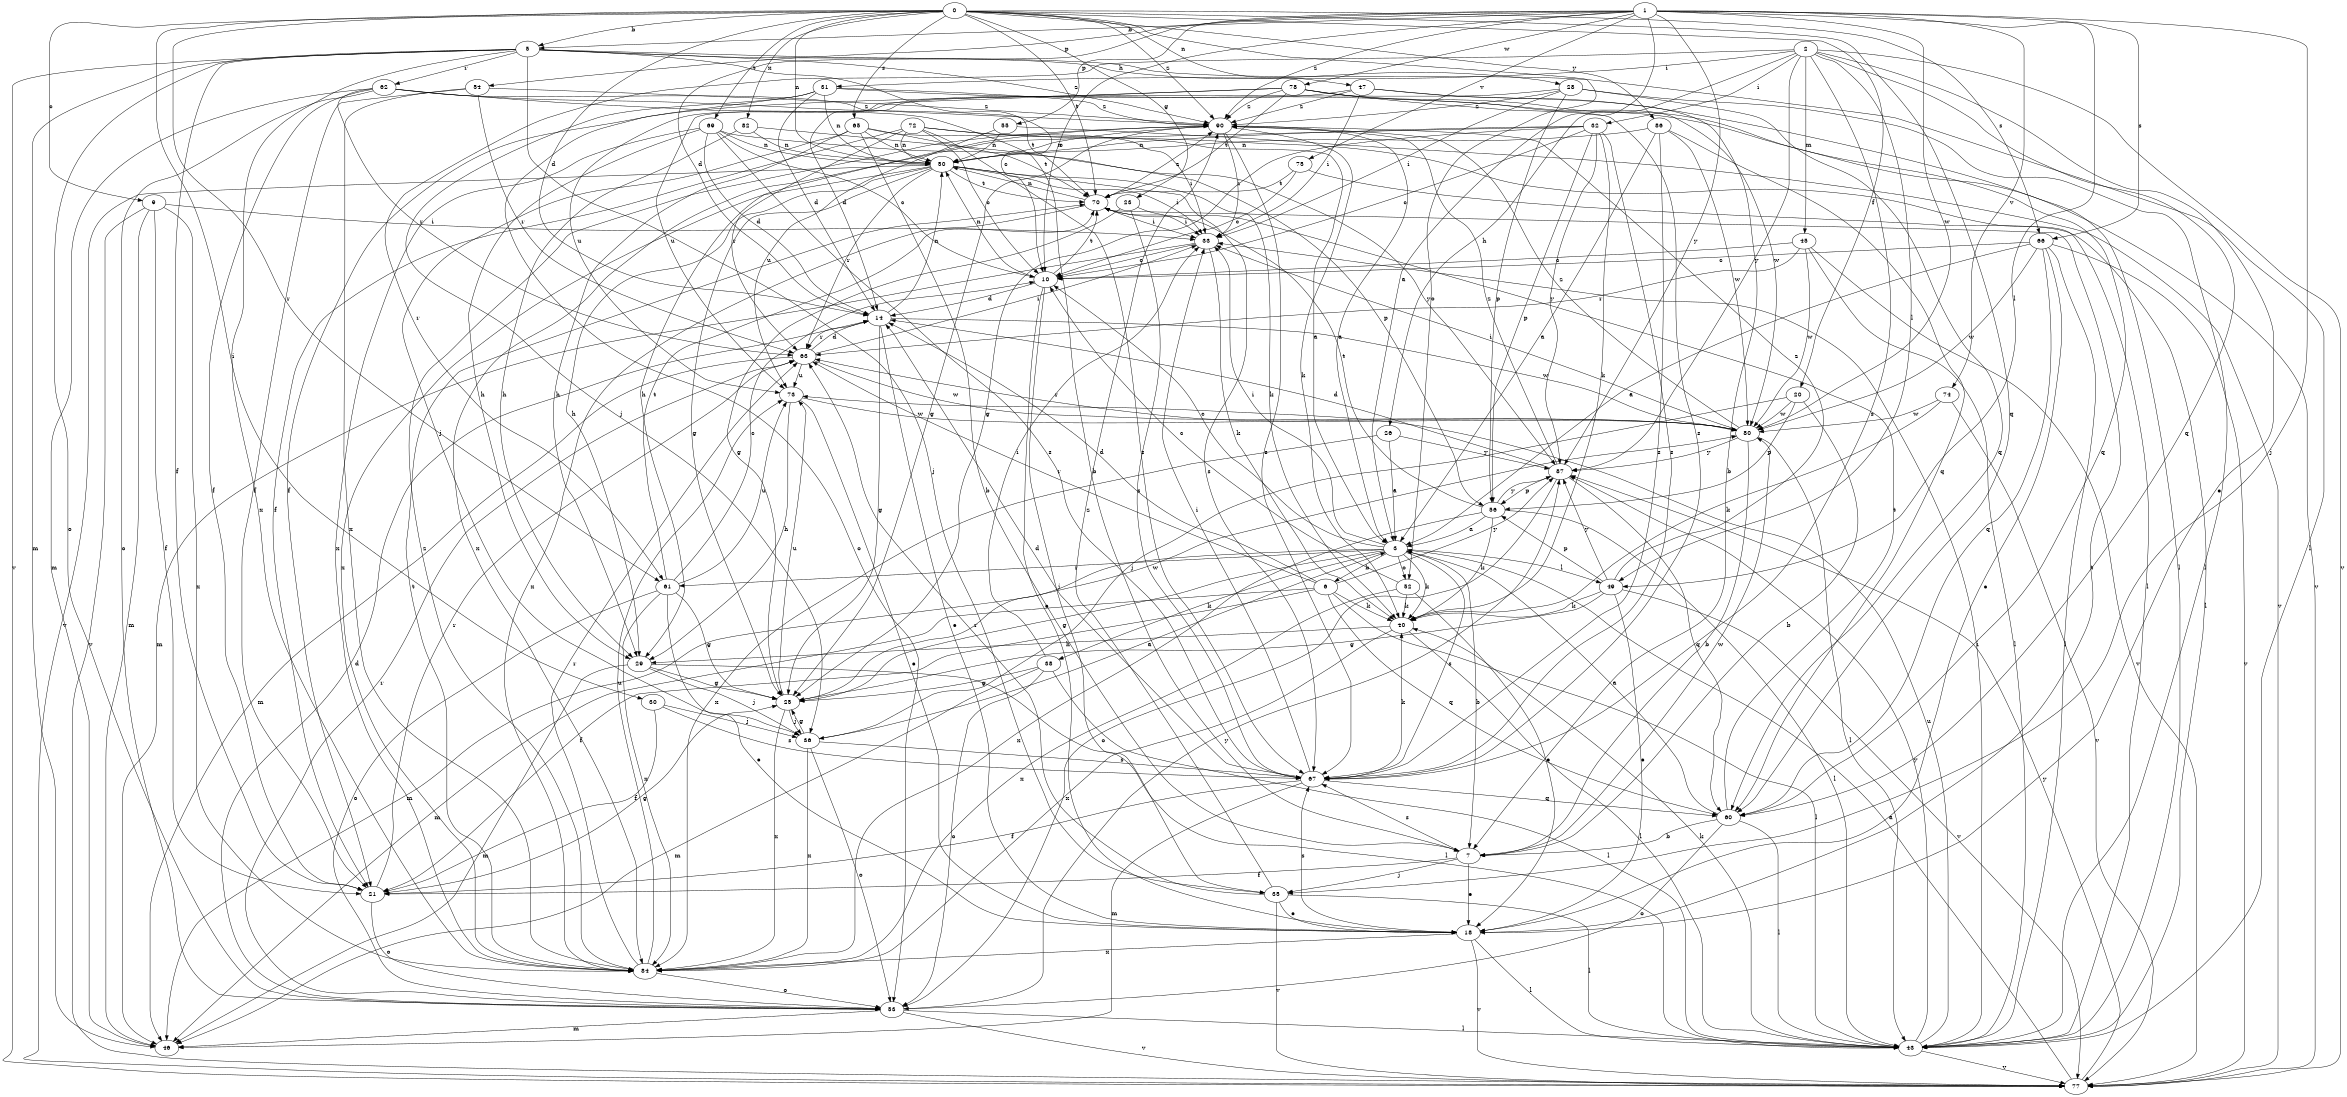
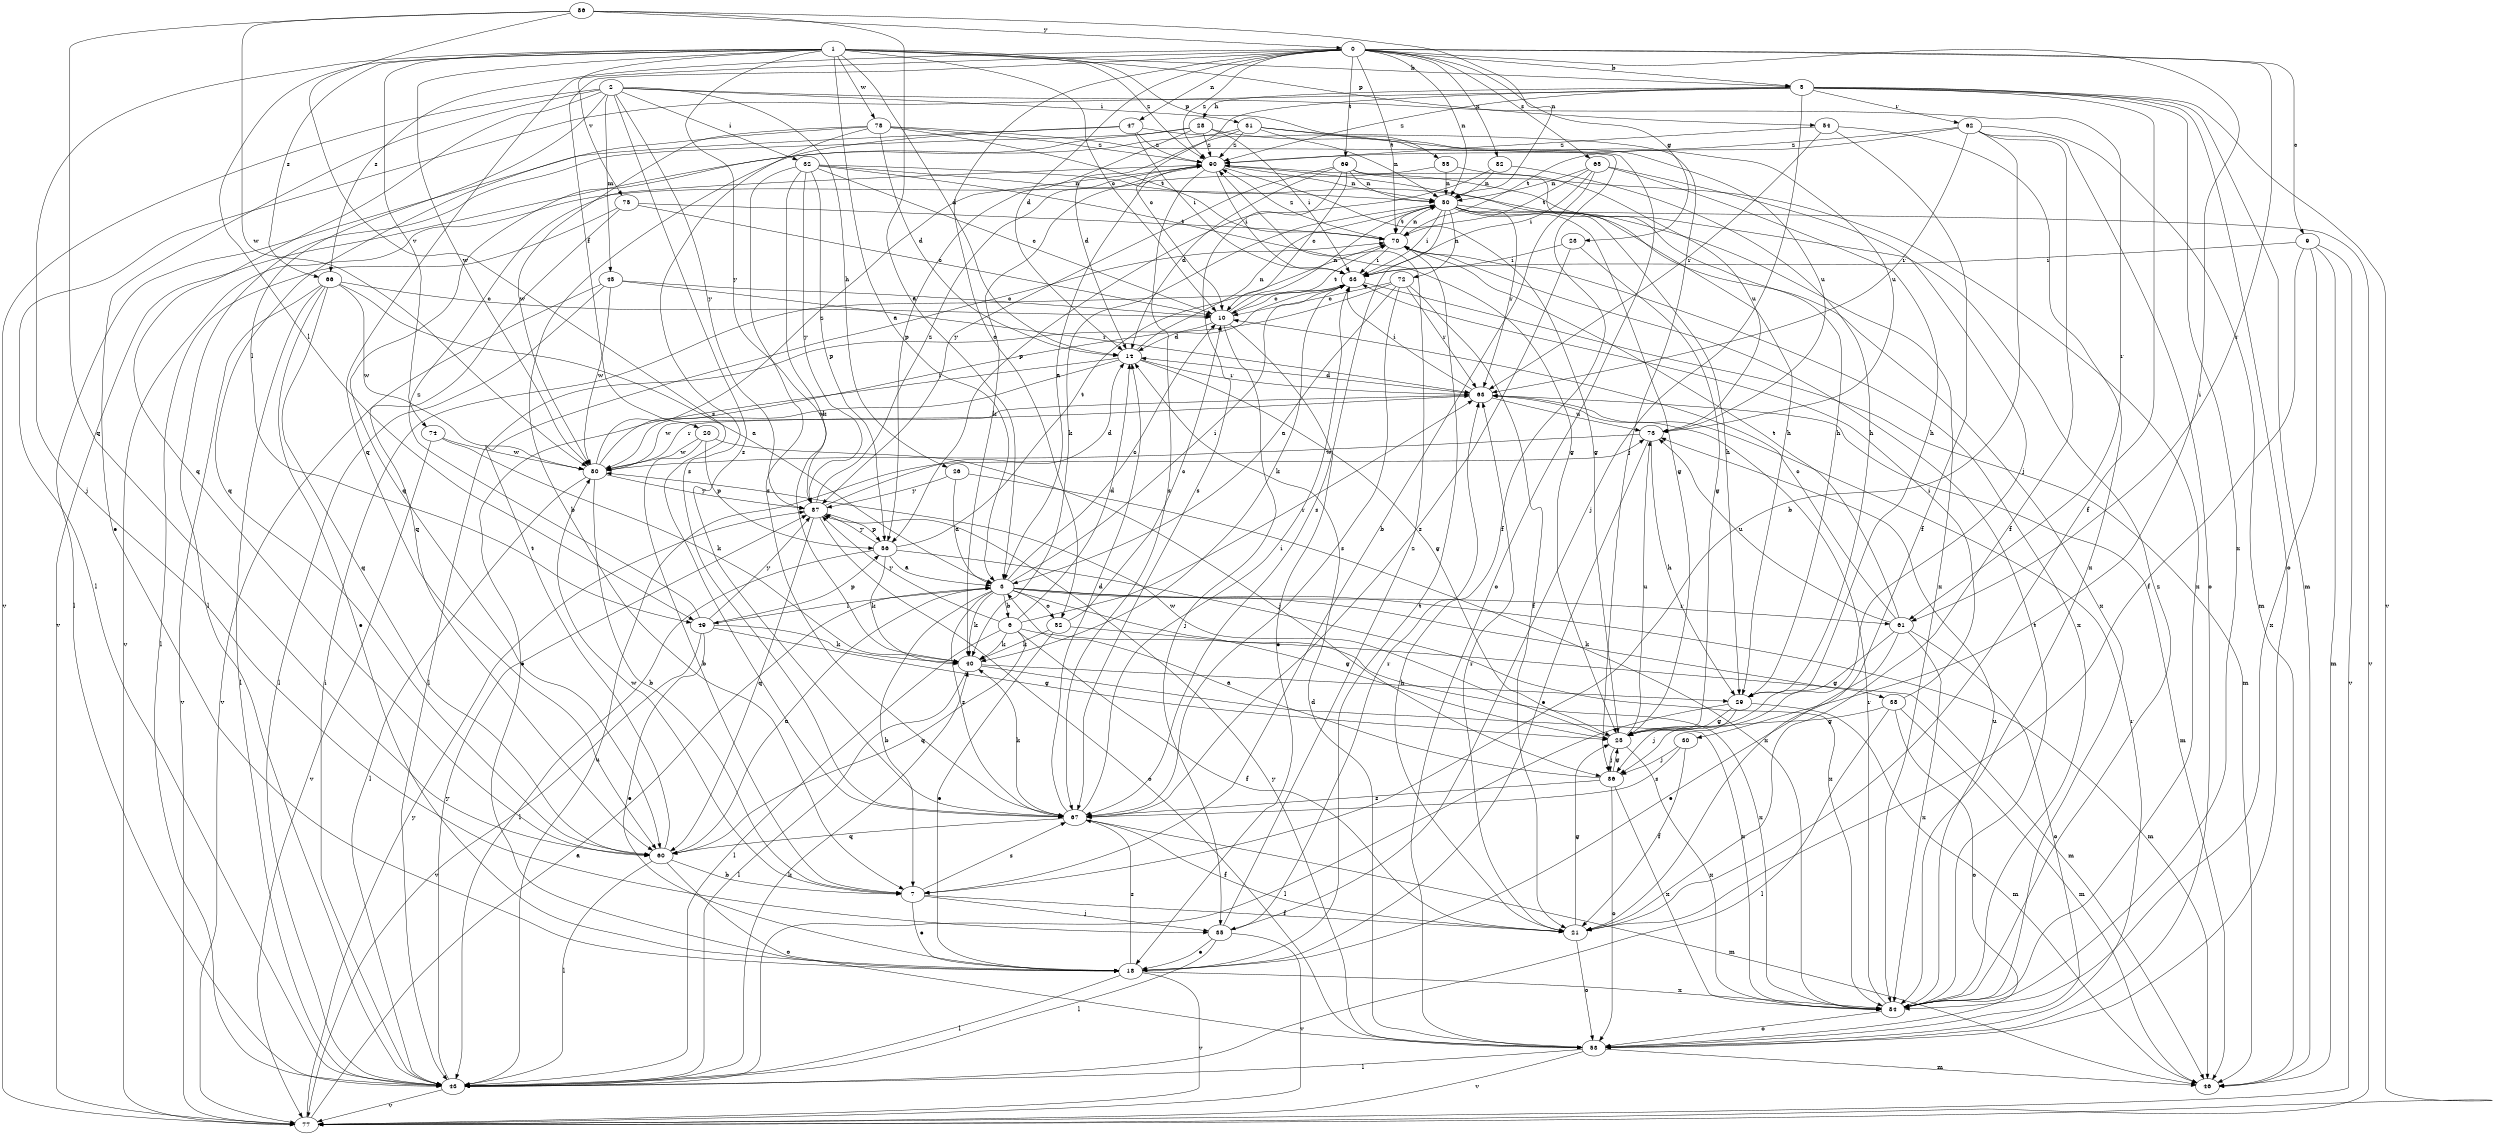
(1316, 44) -> (965, 29)
(901, 147) -> (1452, 253)
none -> (401, 481)
